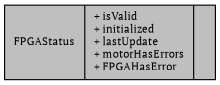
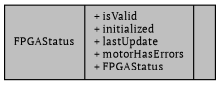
(136, 67) -> (129, 67)
